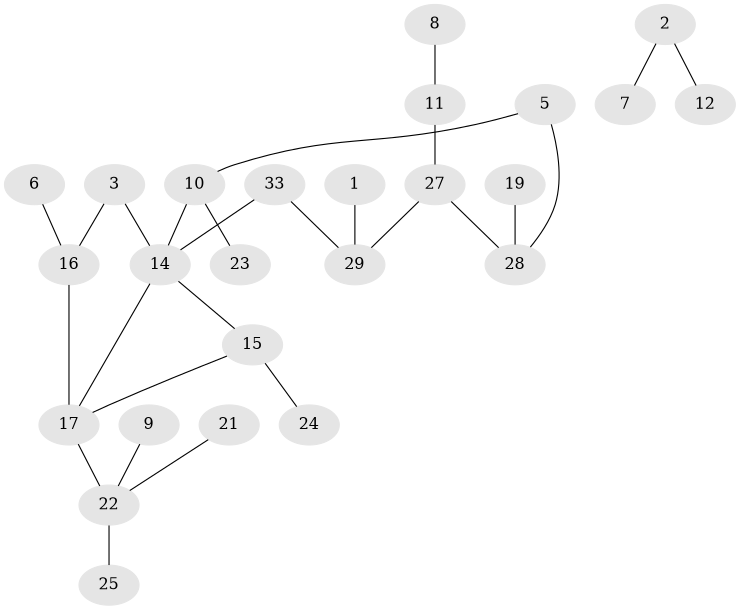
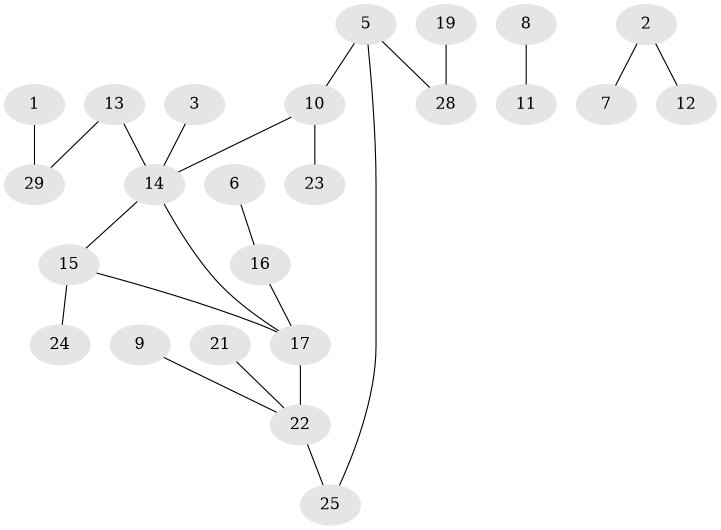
(275, 185) -> (115, 105)
(435, 185) -> none
(92, 225) -> none
none -> (376, 268)
